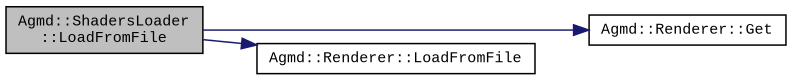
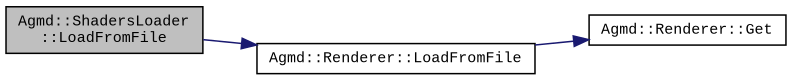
(388, 30) -> (554, 43)
